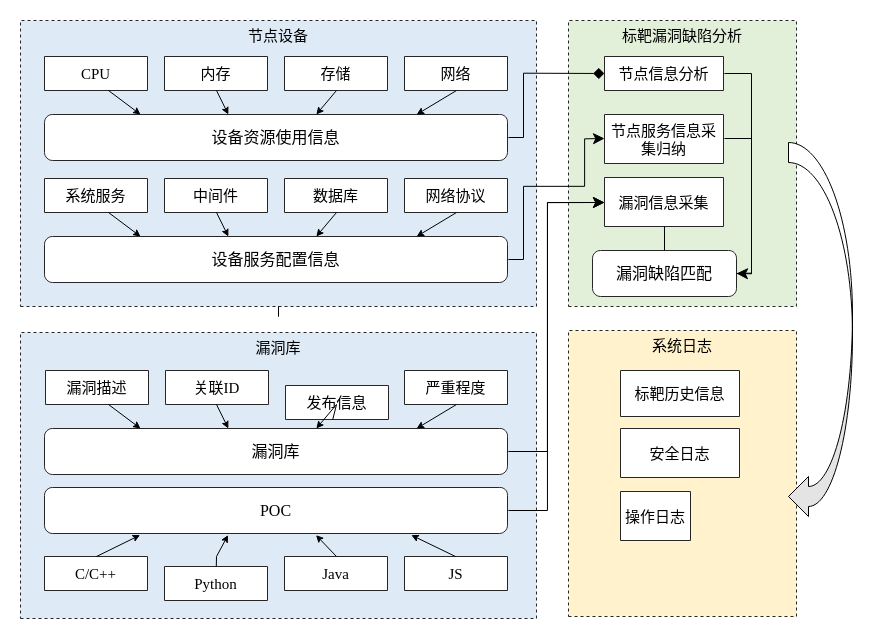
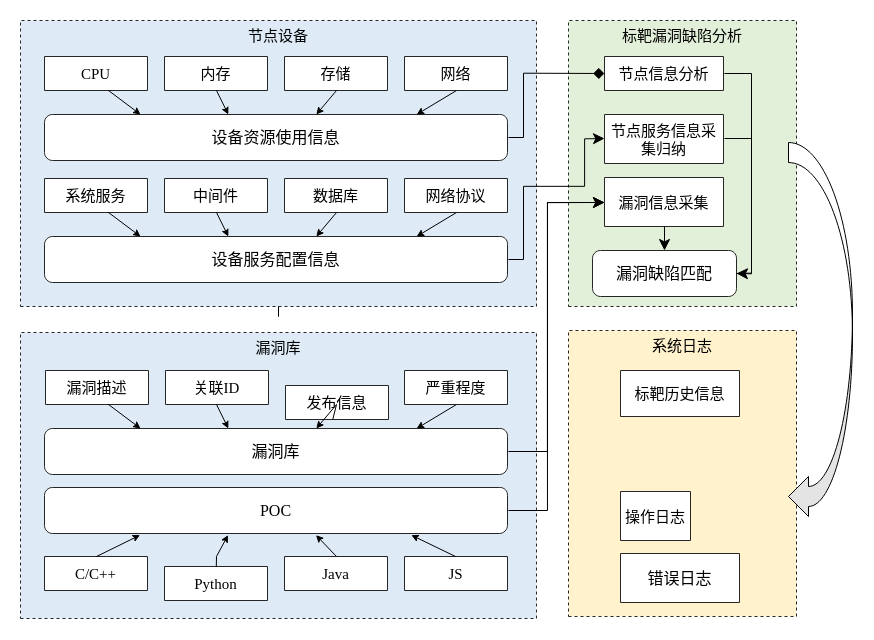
(665, 243) -> (665, 240)
(680, 453) -> none
none -> (680, 578)
